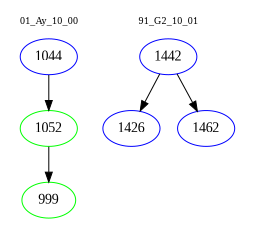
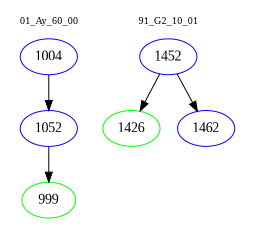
(49, 21) -> (49, 21)
(49, 57) -> (49, 57)
(168, 57) -> (168, 57)
(49, 128) -> (49, 128)
(131, 128) -> (131, 128)
